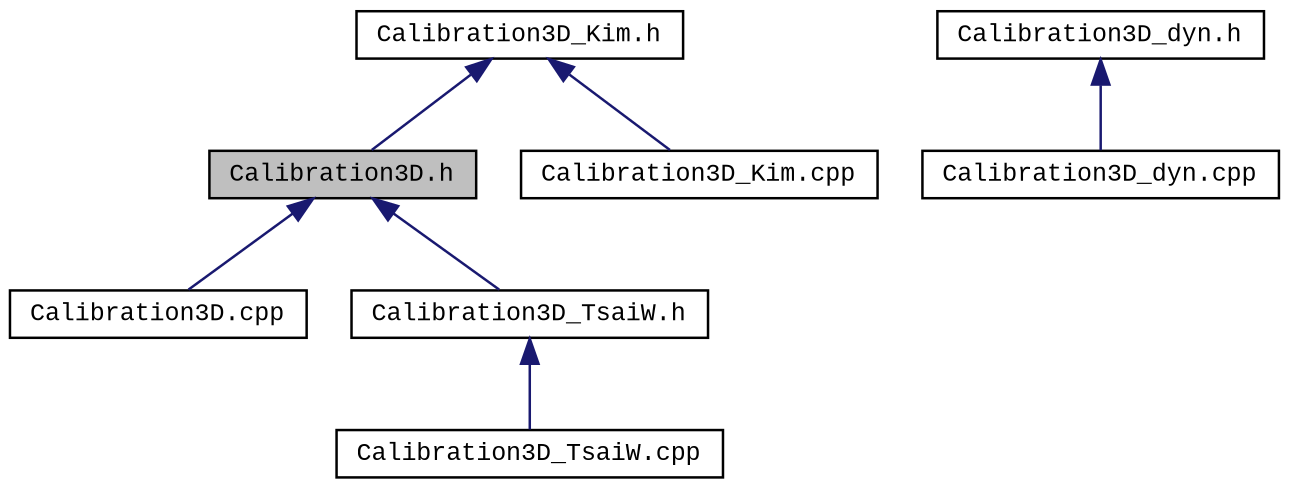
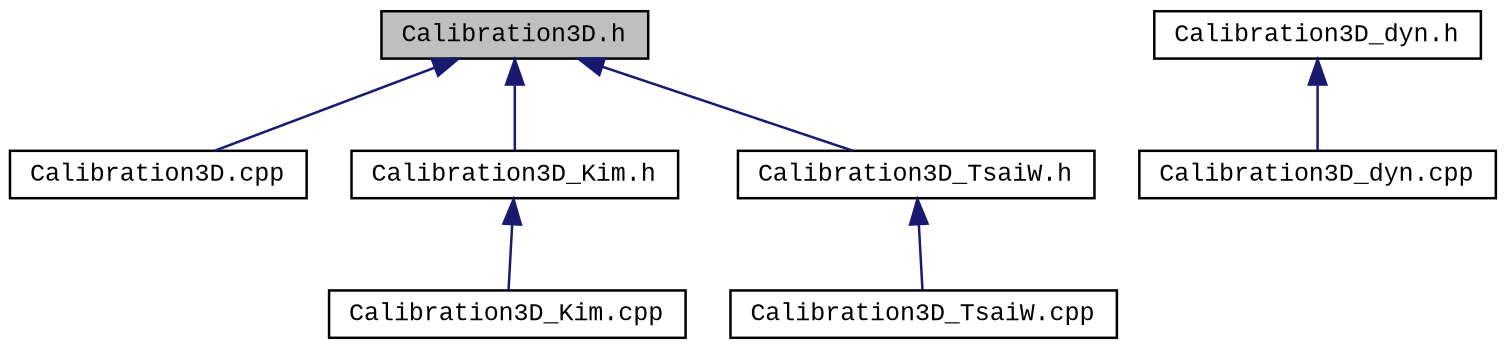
(421, 112) -> (515, 118)
